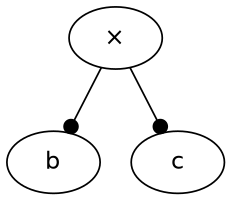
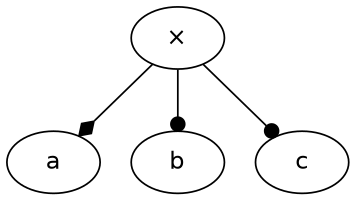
none -> (54, 162)
